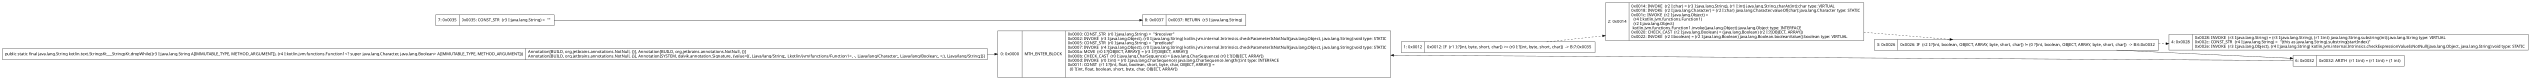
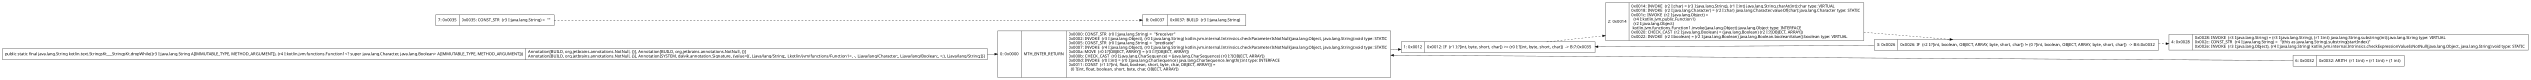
(1667, 19) -> (1664, 19)
(847, 20) -> (847, 20)
(1206, 20) -> (1206, 20)
none -> (1394, 50)
(1043, 54) -> (1044, 54)
(2203, 54) -> (1736, 46)
